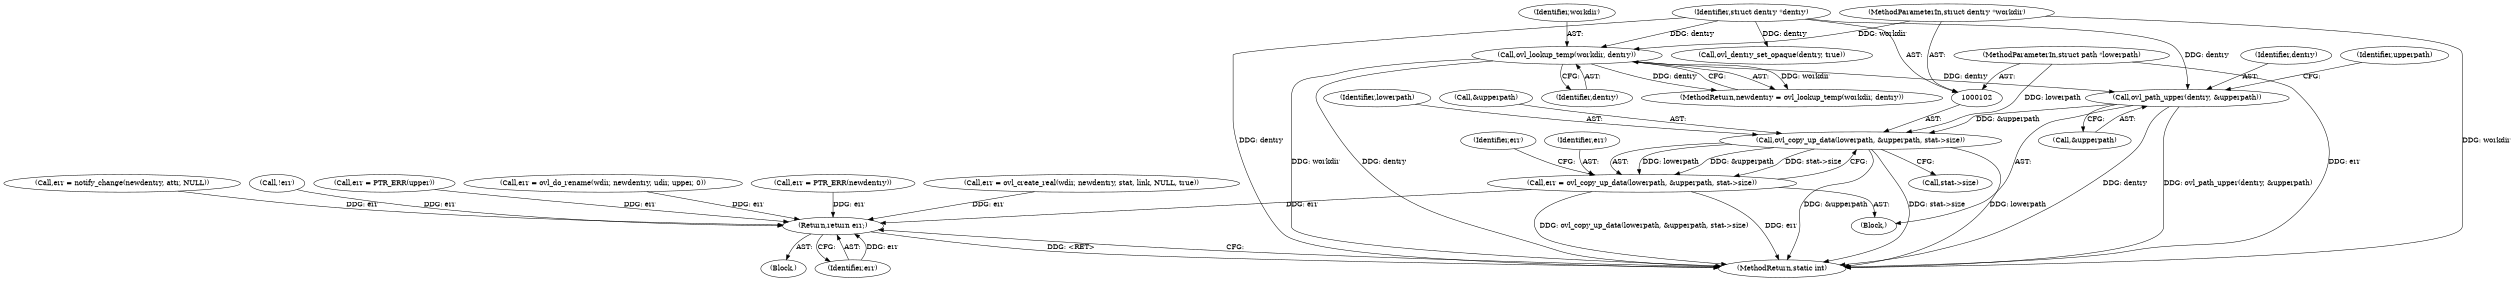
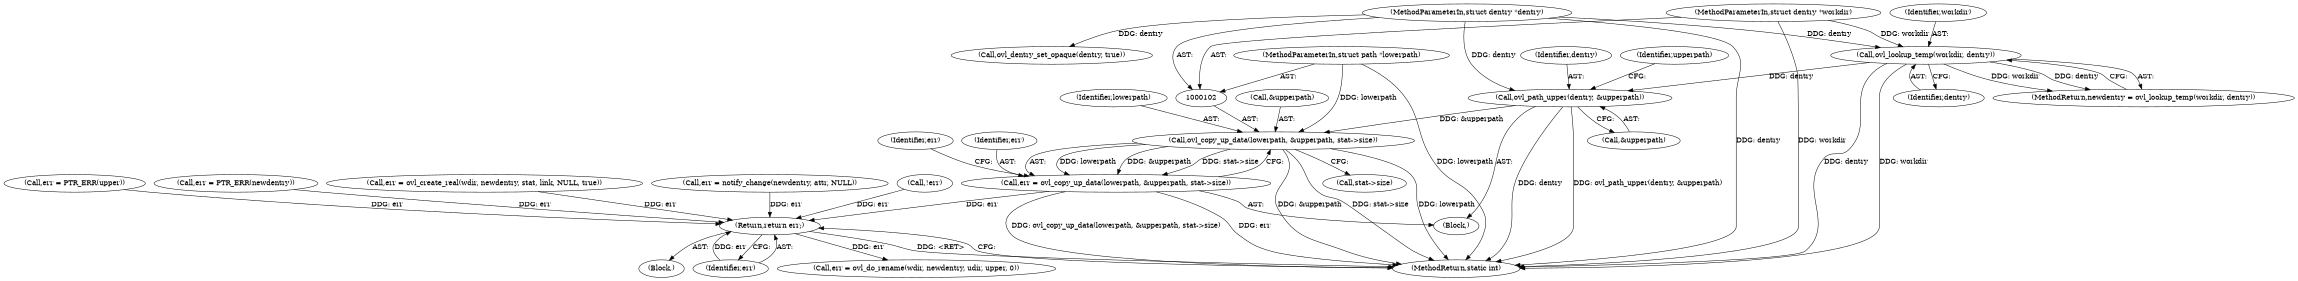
(1751, 13) -> (1467, 13)
(2344, 162) -> (1465, 162)
(721, 205) -> (839, 246)
